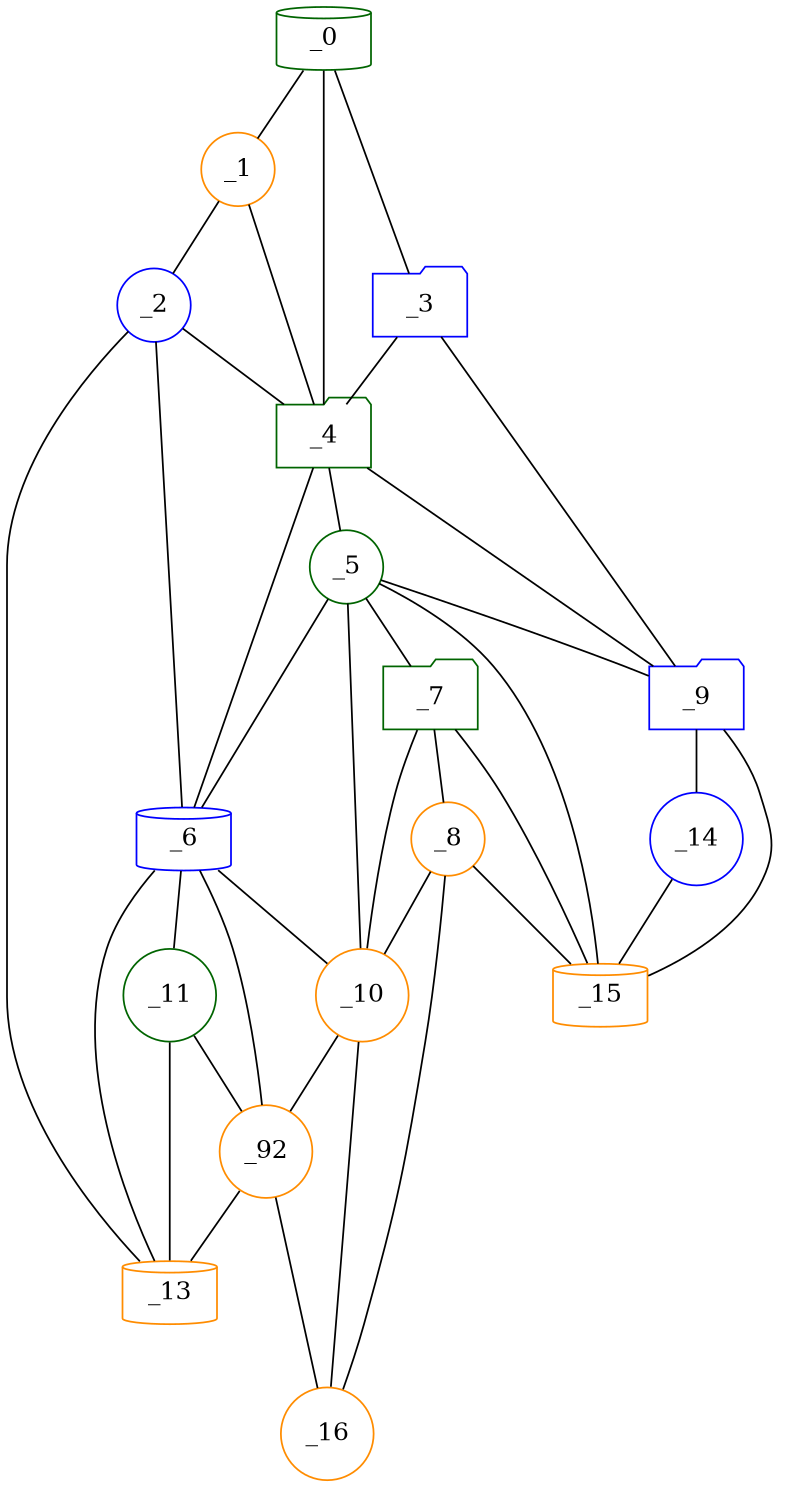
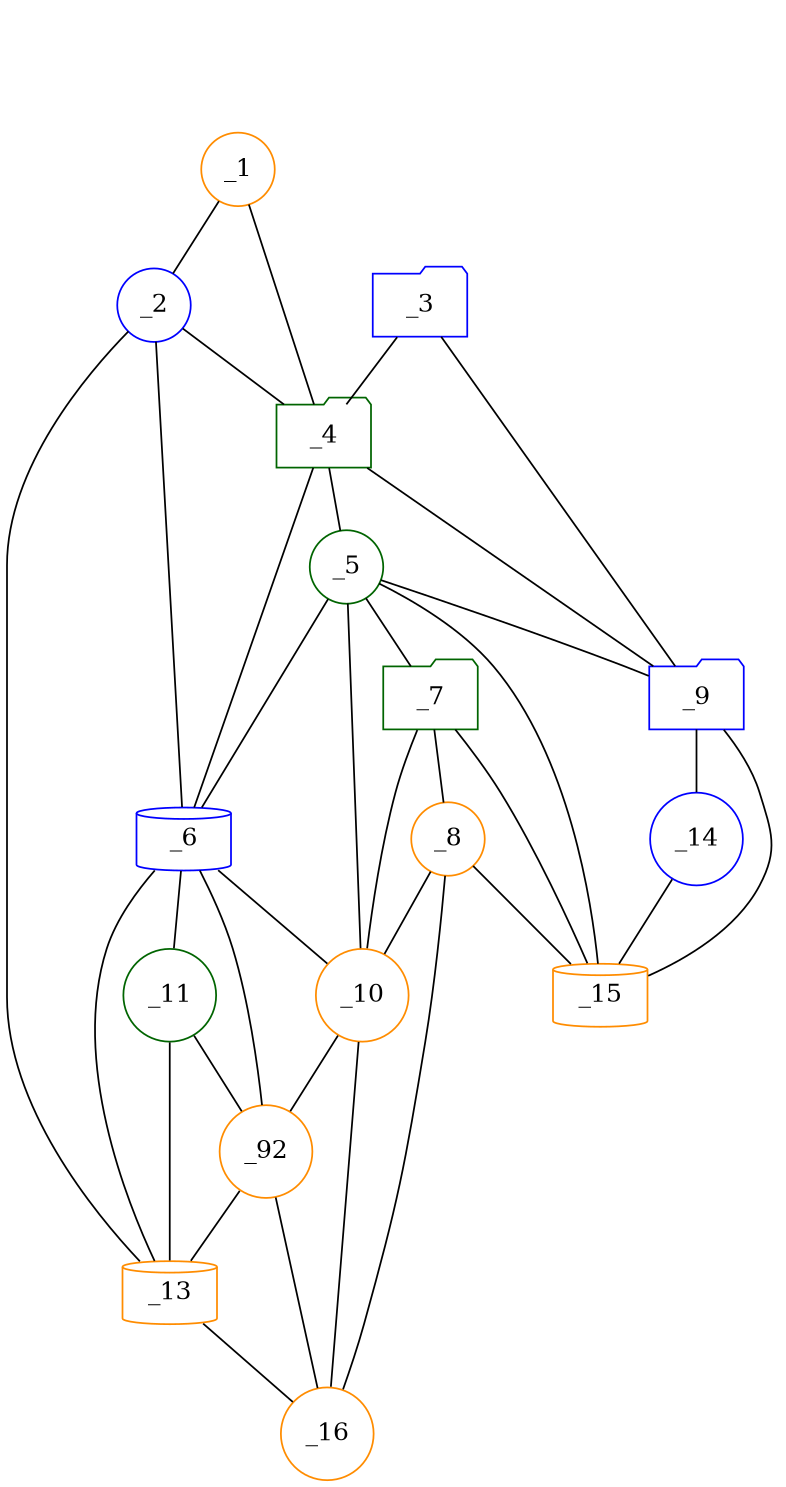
(324, 38) -> none
none -> (248, 1363)
